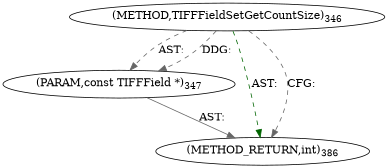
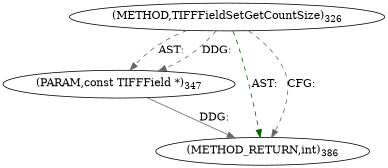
(333, 16) -> (333, 16)
(214, 118) -> (216, 118)
